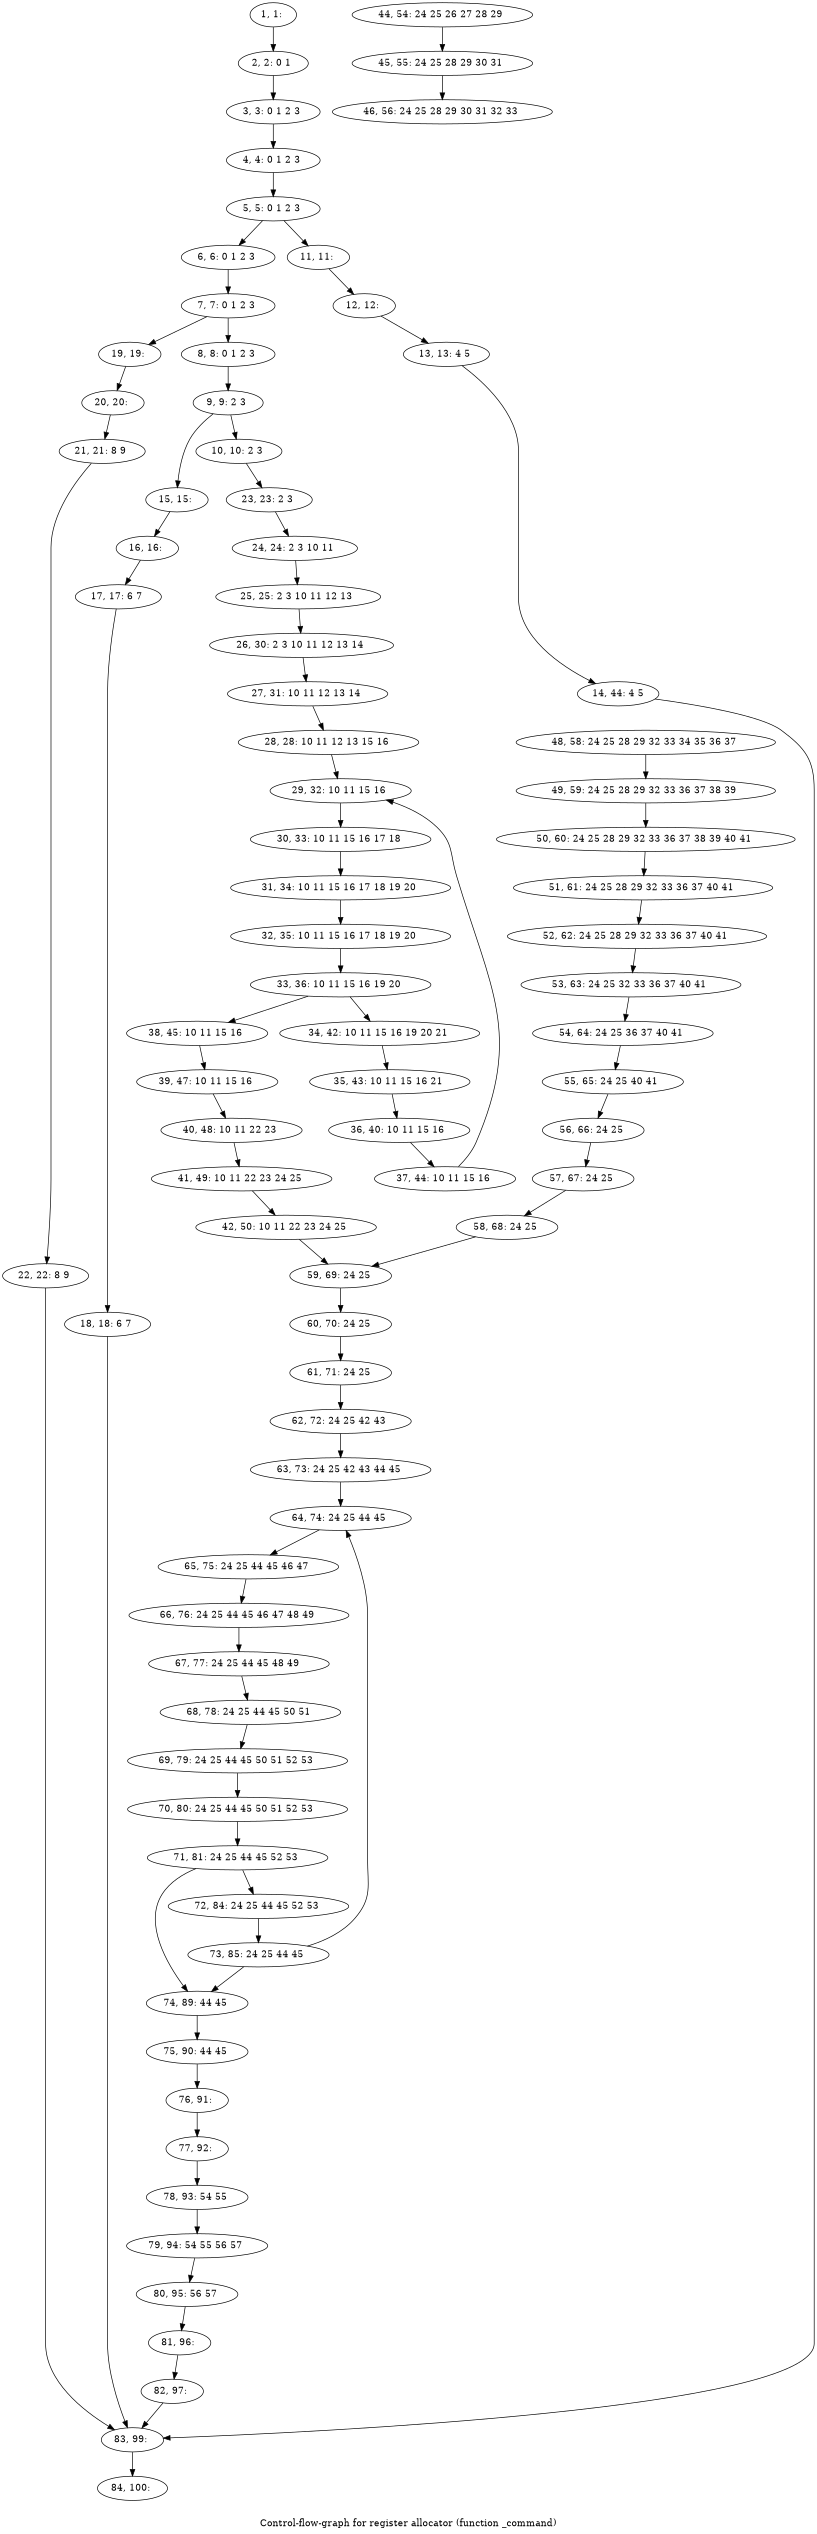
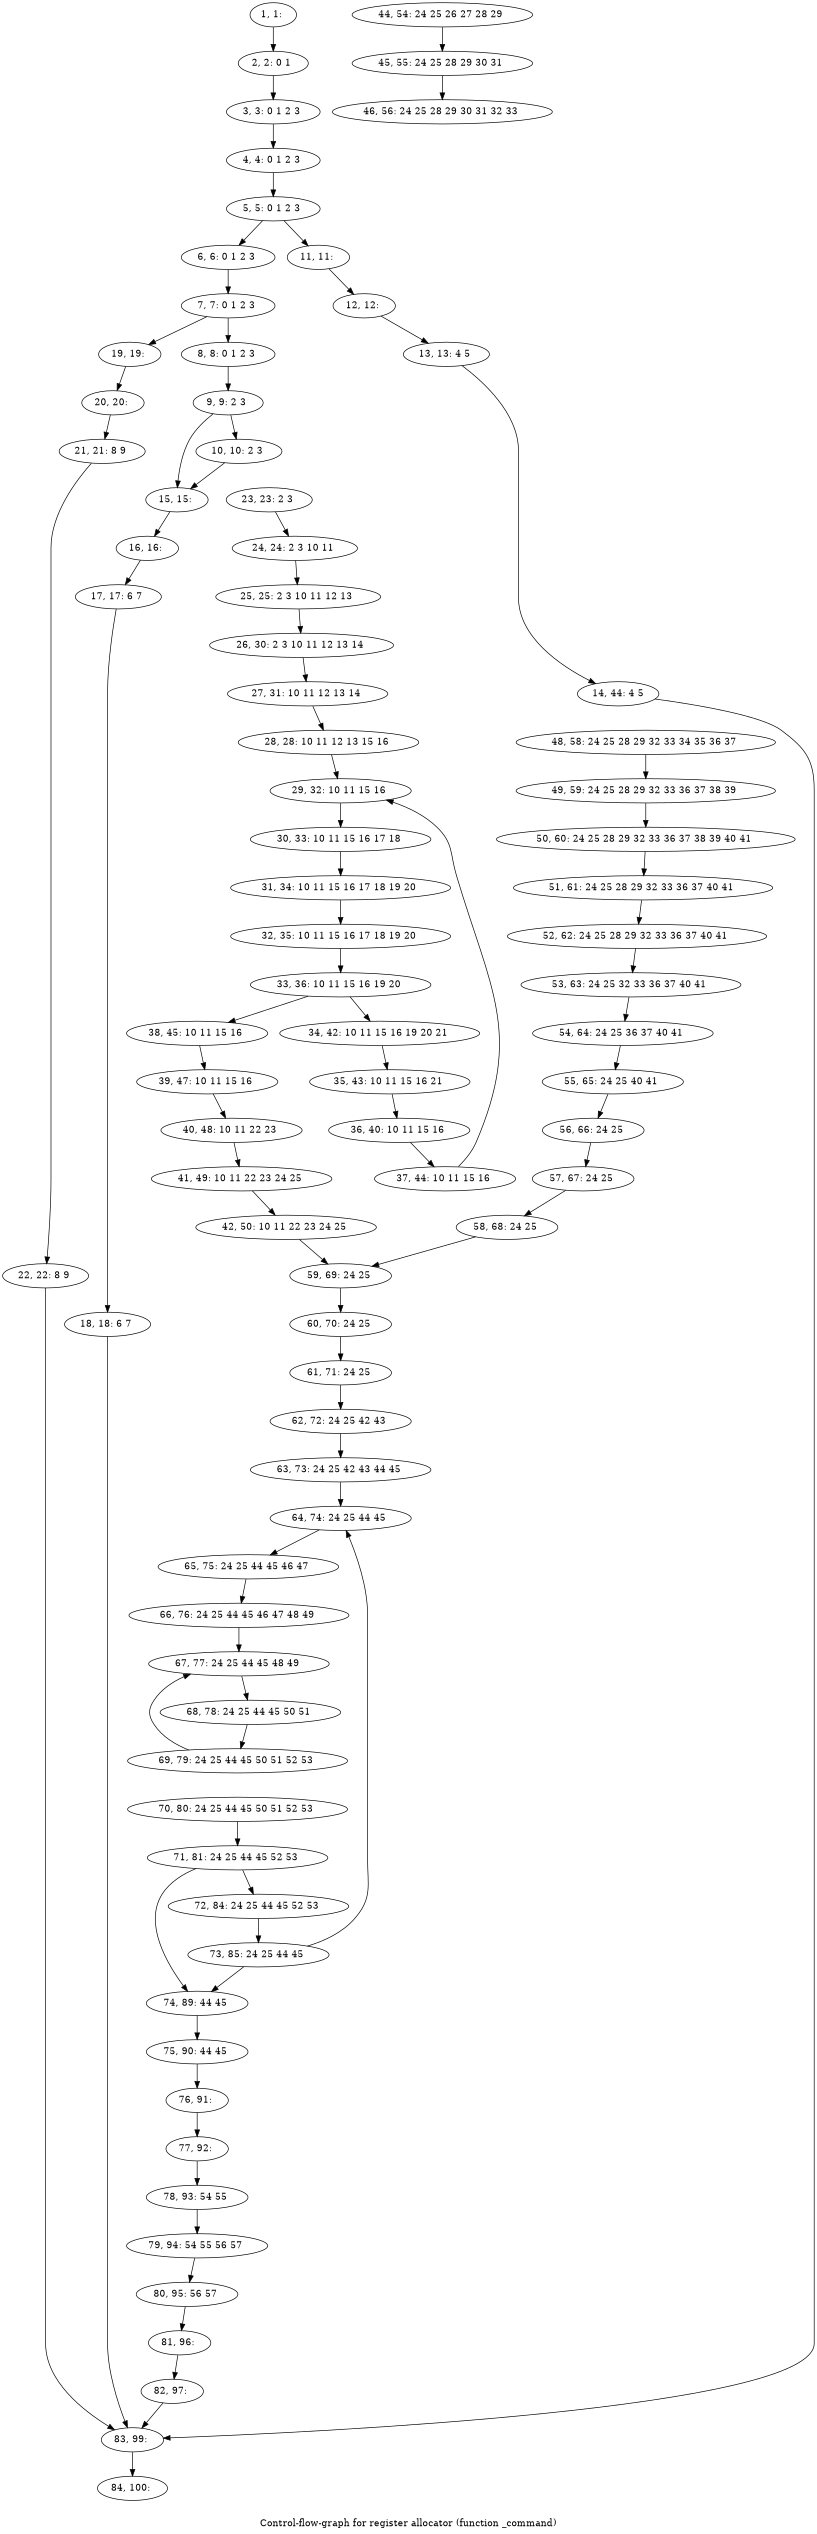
(252, 473) -> (210, 474)
(238, 1782) -> (150, 1715)
